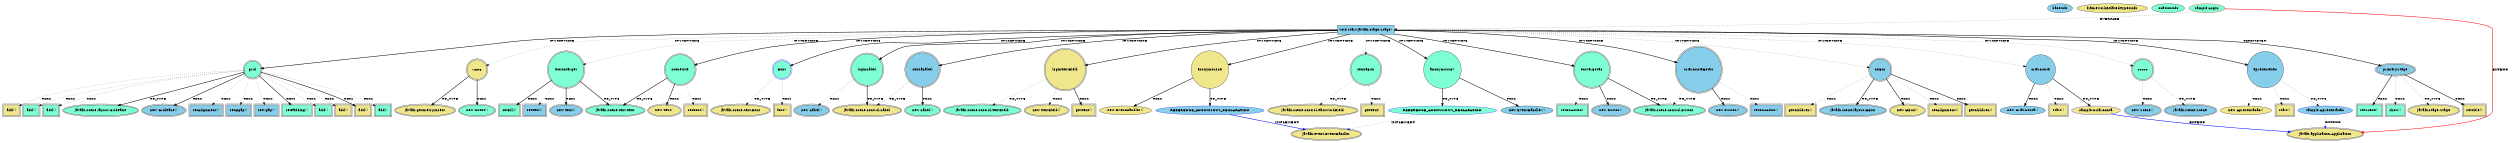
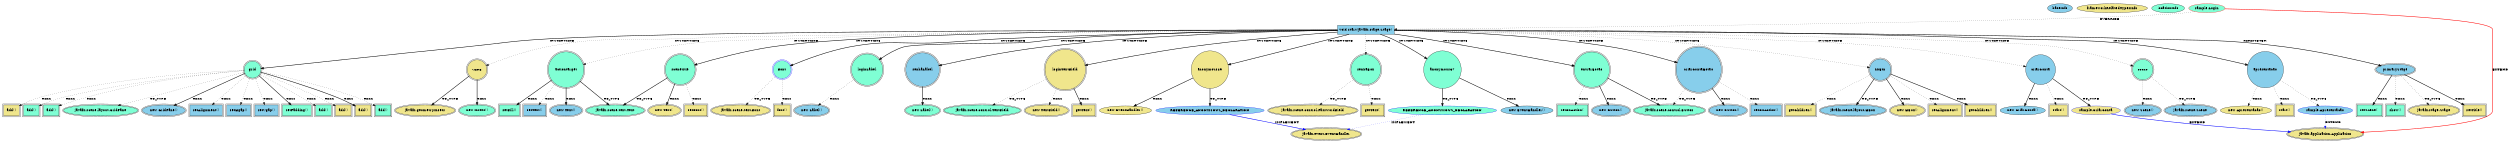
(182, 88) -> (182, 88)
(867, 110) -> none
